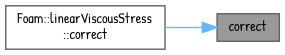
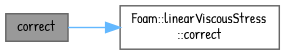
(184, 27) -> (87, 27)
